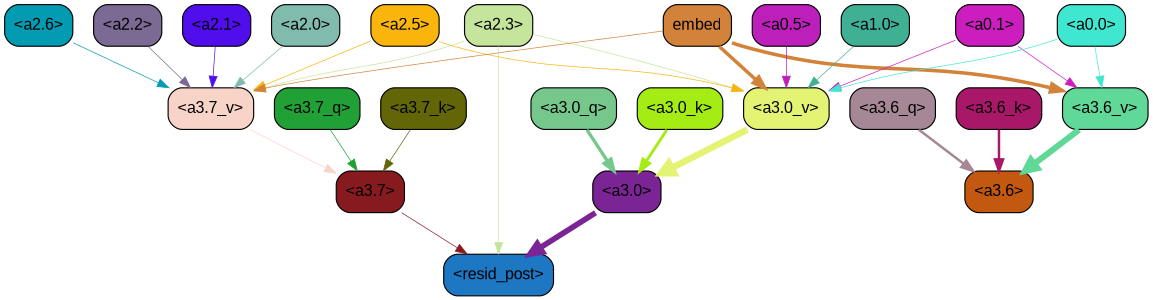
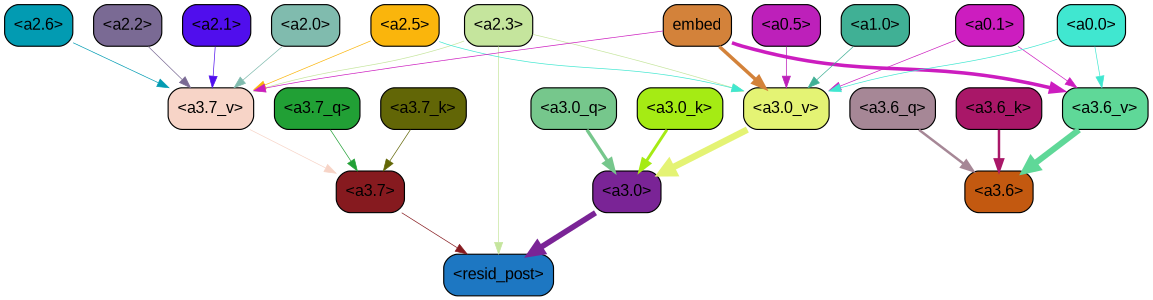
(464, 58) -> (464, 58)
(585, 67) -> (585, 67)
(867, 67) -> (867, 67)
